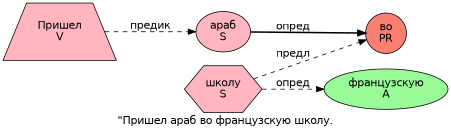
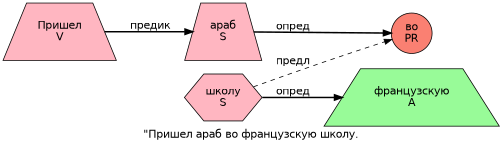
(146, 32) -> (145, 32)
(223, 32) -> (223, 32)
(289, 89) -> (298, 97)
(386, 89) -> (412, 97)
